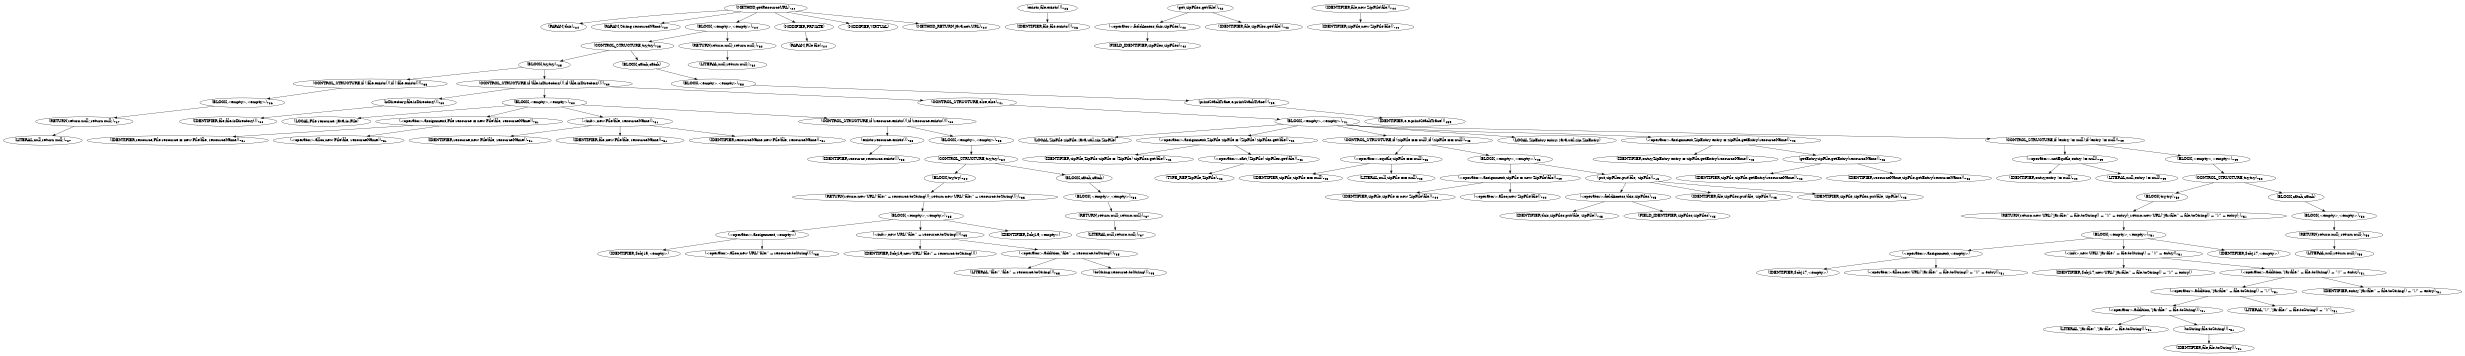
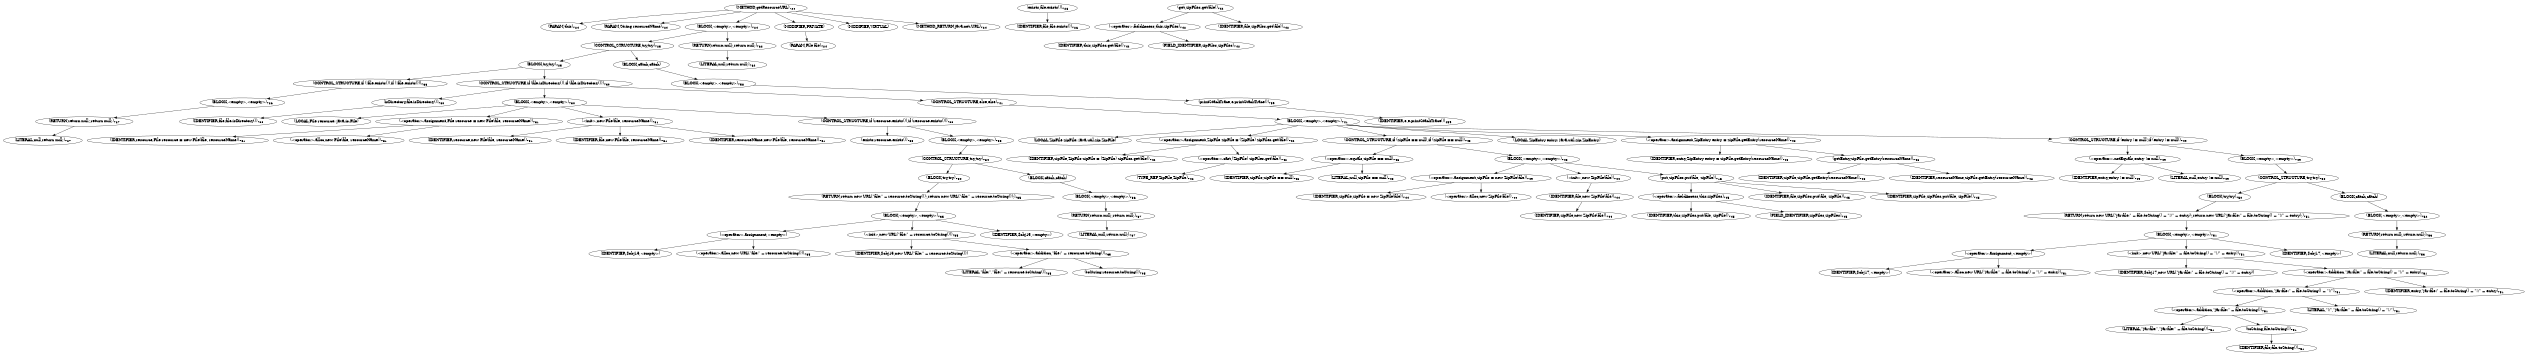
none -> (1094, 46)
(864, 159) -> none
none -> (1593, 178)
